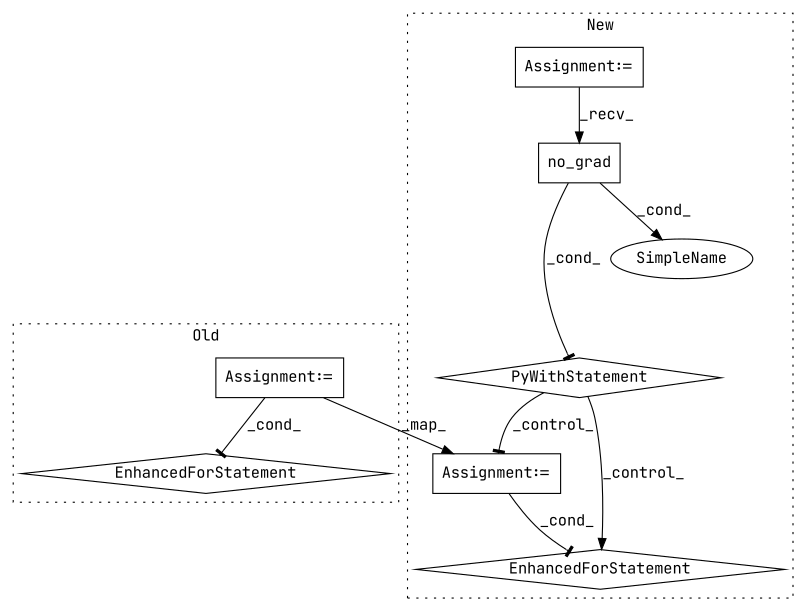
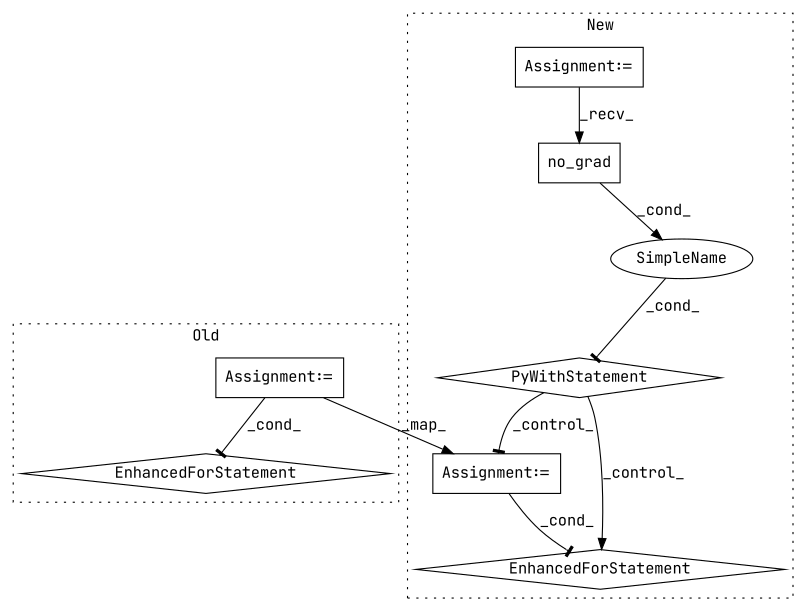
(544, 268) -> (632, 317)
